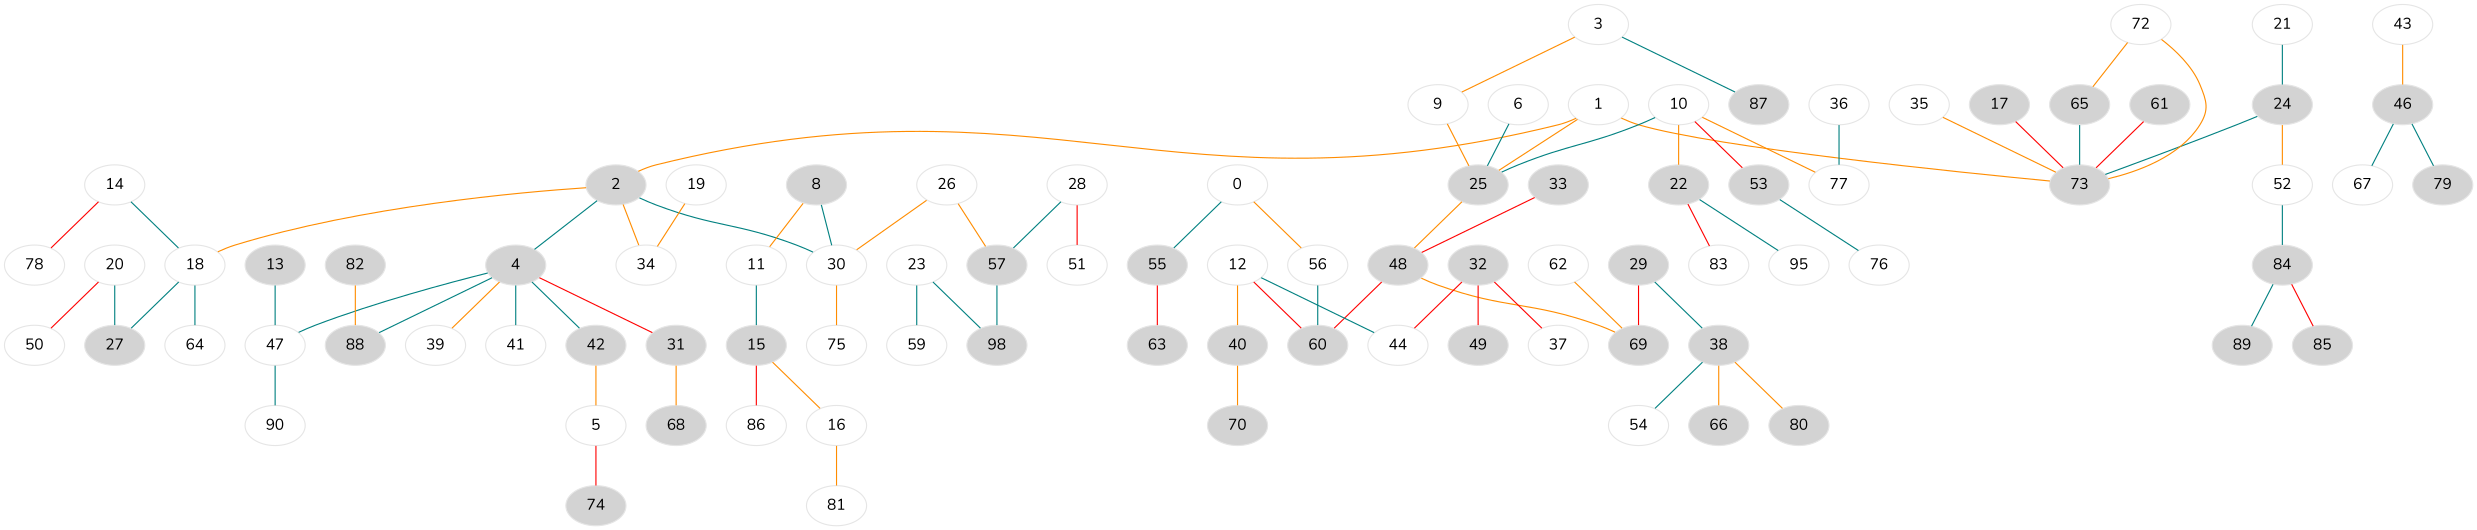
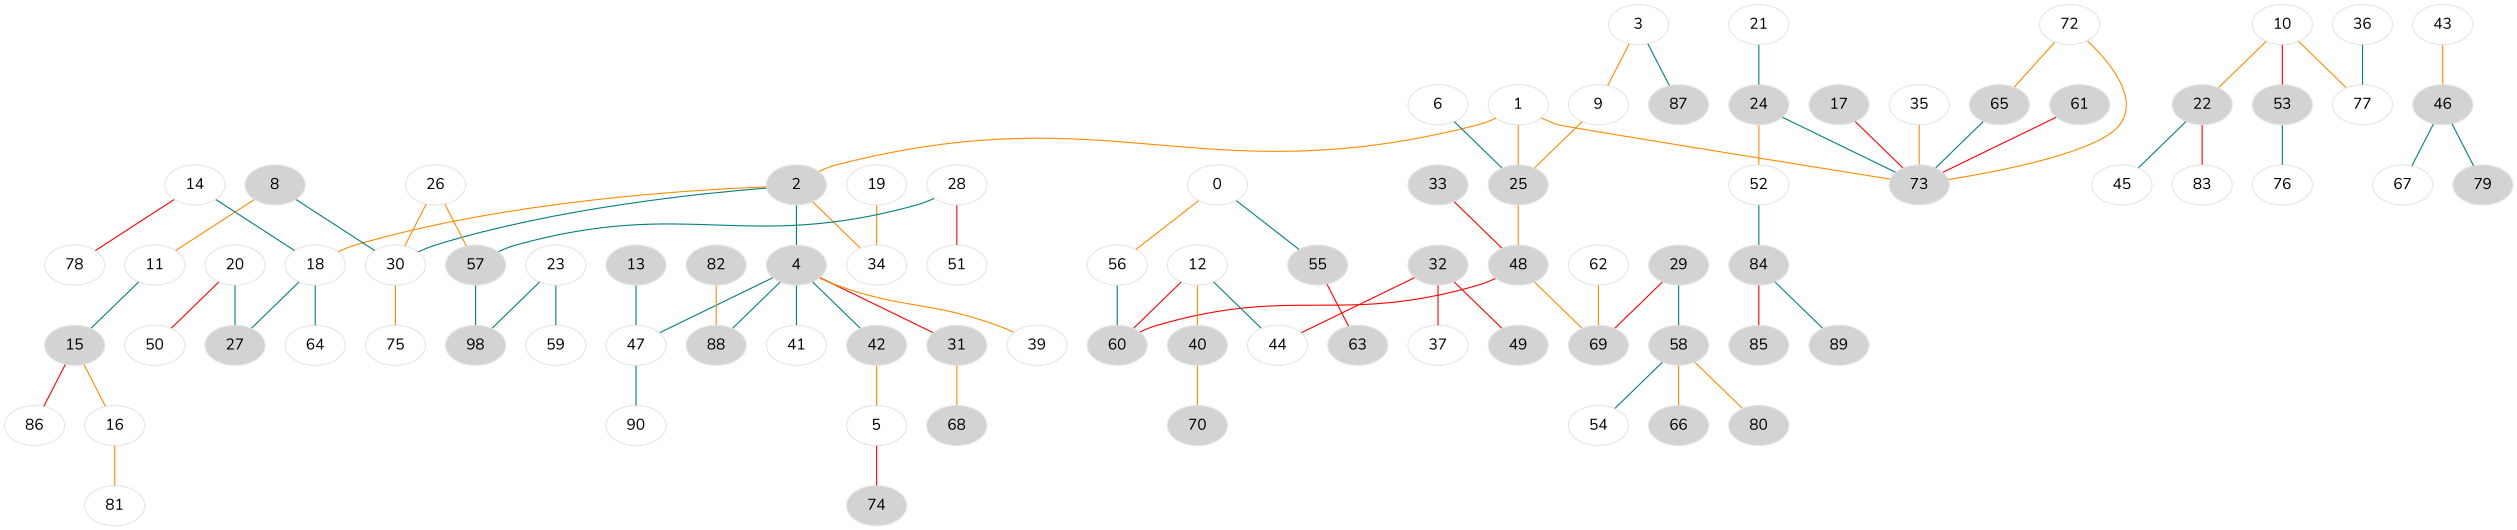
(1578, 145) -> none
(1799, 265) -> (2122, 185)
(1719, 345) -> (1679, 345)
